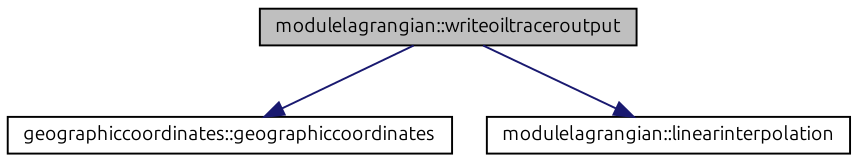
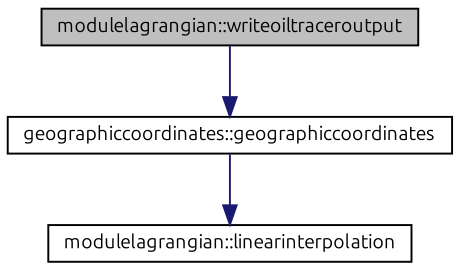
(550, 77) -> (230, 180)
